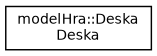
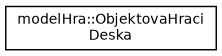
(79, 28) -> (111, 28)
